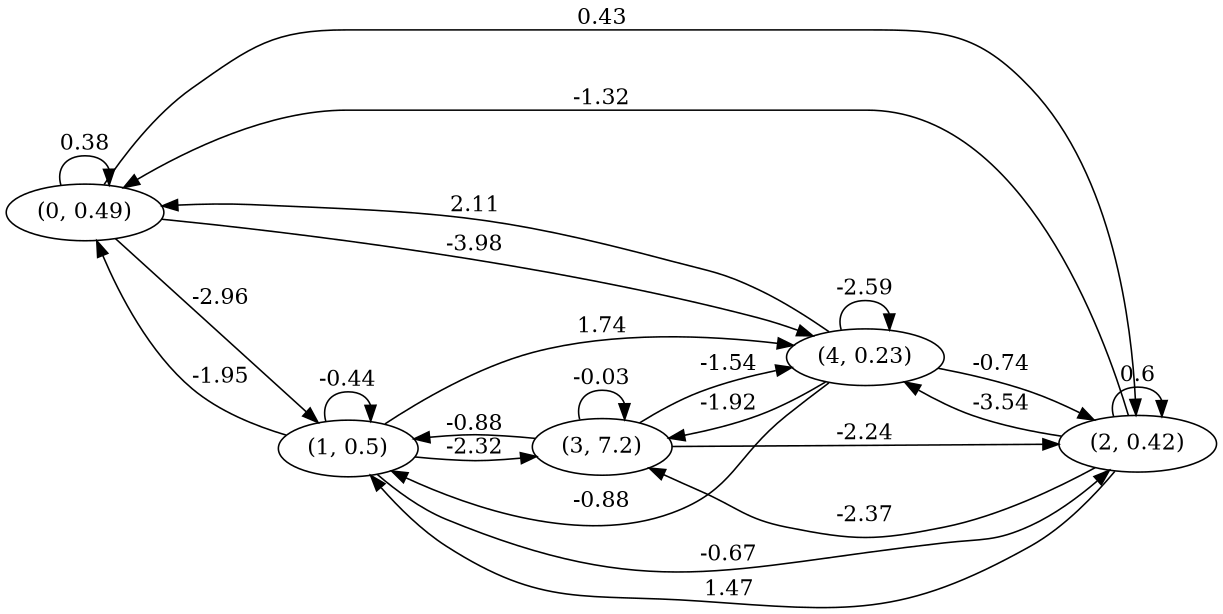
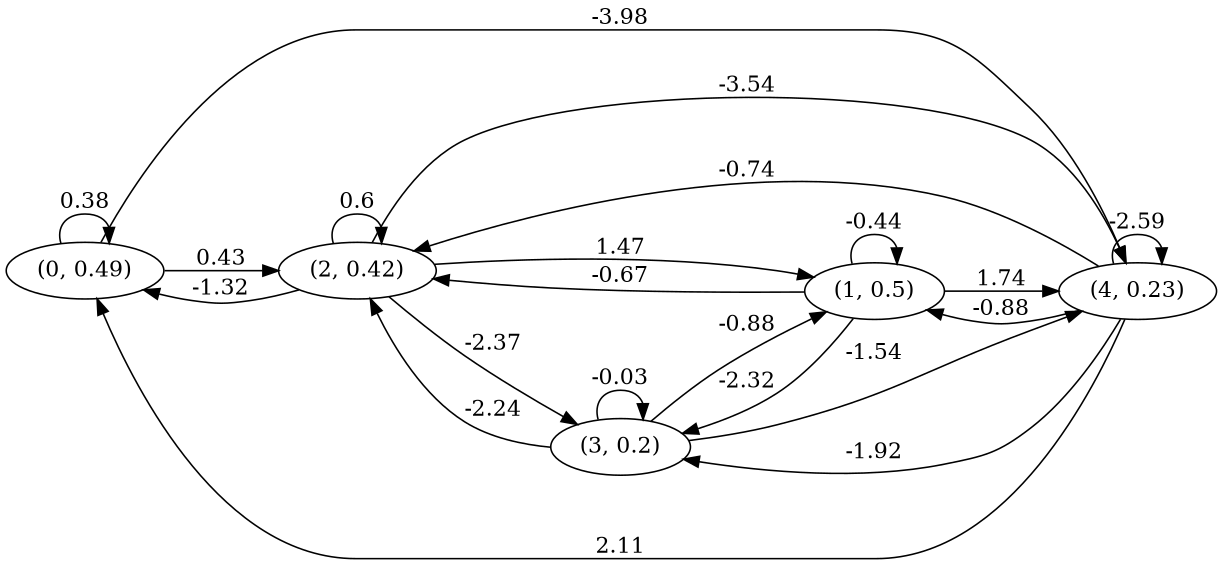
(211, 325) -> none
(172, 369) -> none
(602, 447) -> (621, 447)
